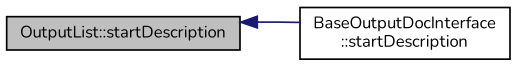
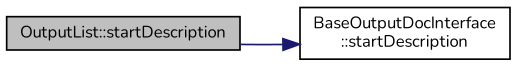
(279, 22) -> (262, 45)
